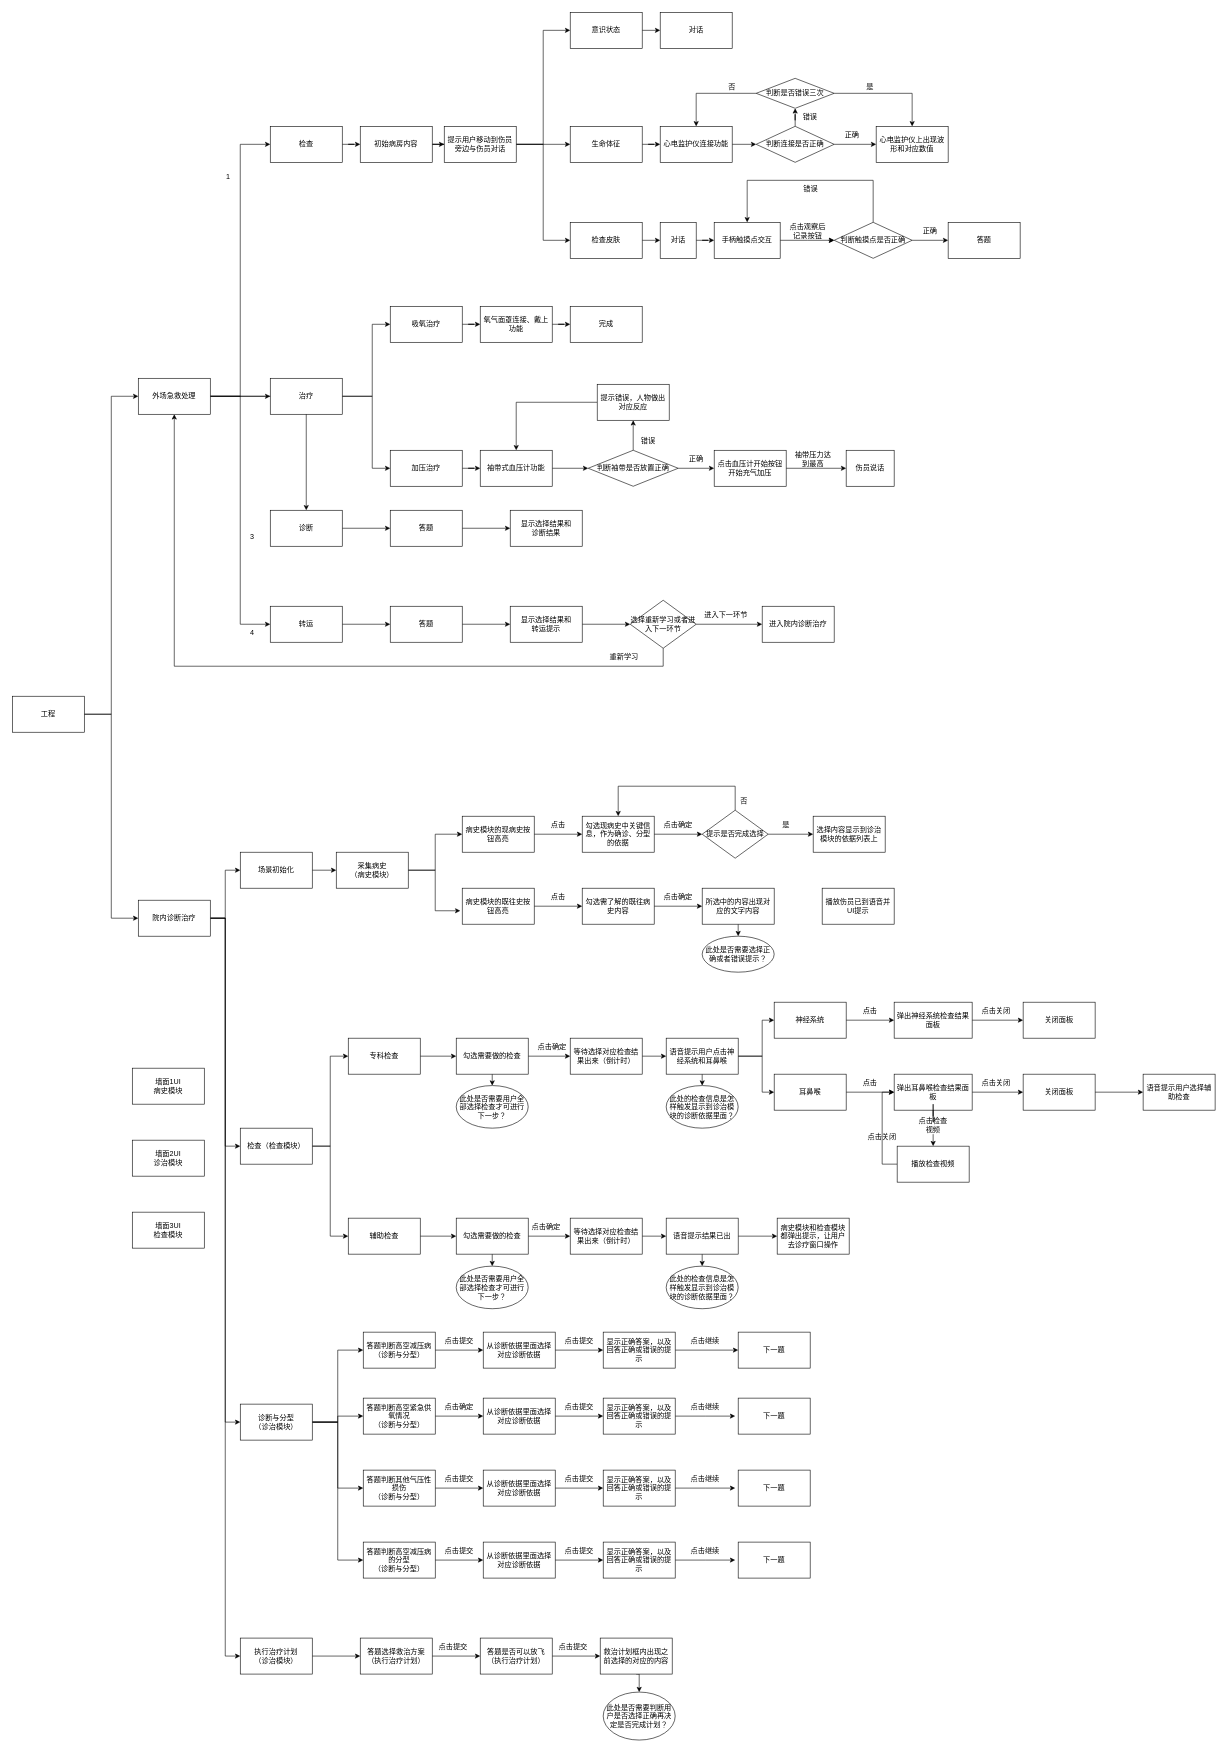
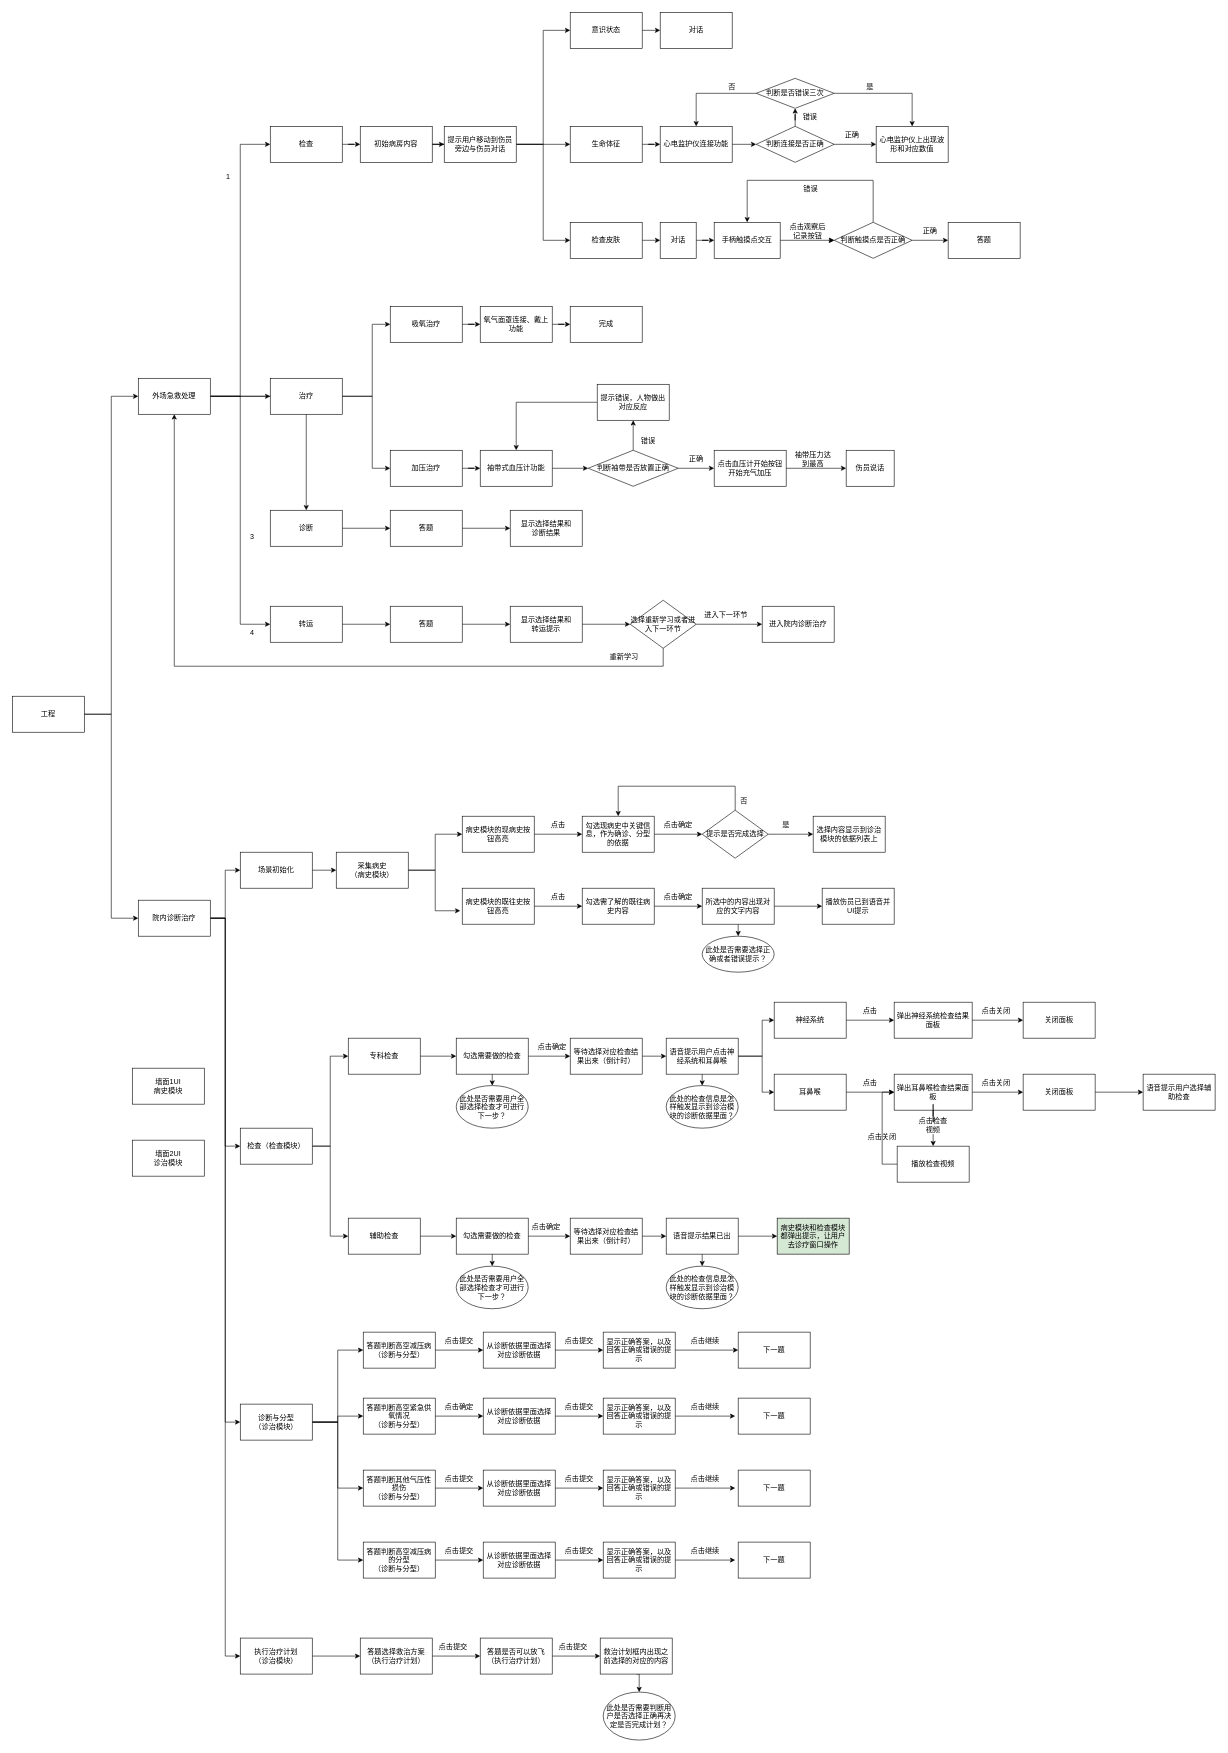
none -> (816, 906)
(168, 1230) -> none
(813, 1236) -> (813, 1236)
